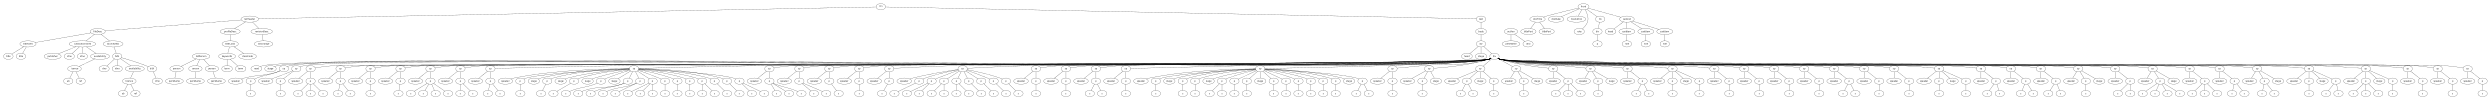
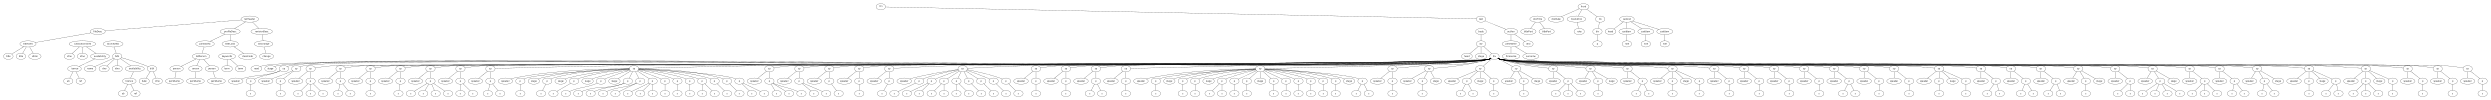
(1561, 12) -> none
(567, 13) -> none
(1605, 13) -> none
(1588, 20) -> (1578, 25)
(1481, 25) -> (1496, 25)
(90, 38) -> none
(105, 38) -> none
none -> (205, 44)
(229, 50) -> none
none -> (35, 56)
(53, 56) -> none
none -> (267, 56)
none -> (1511, 56)
none -> (1531, 56)
none -> (90, 69)
none -> (144, 81)
